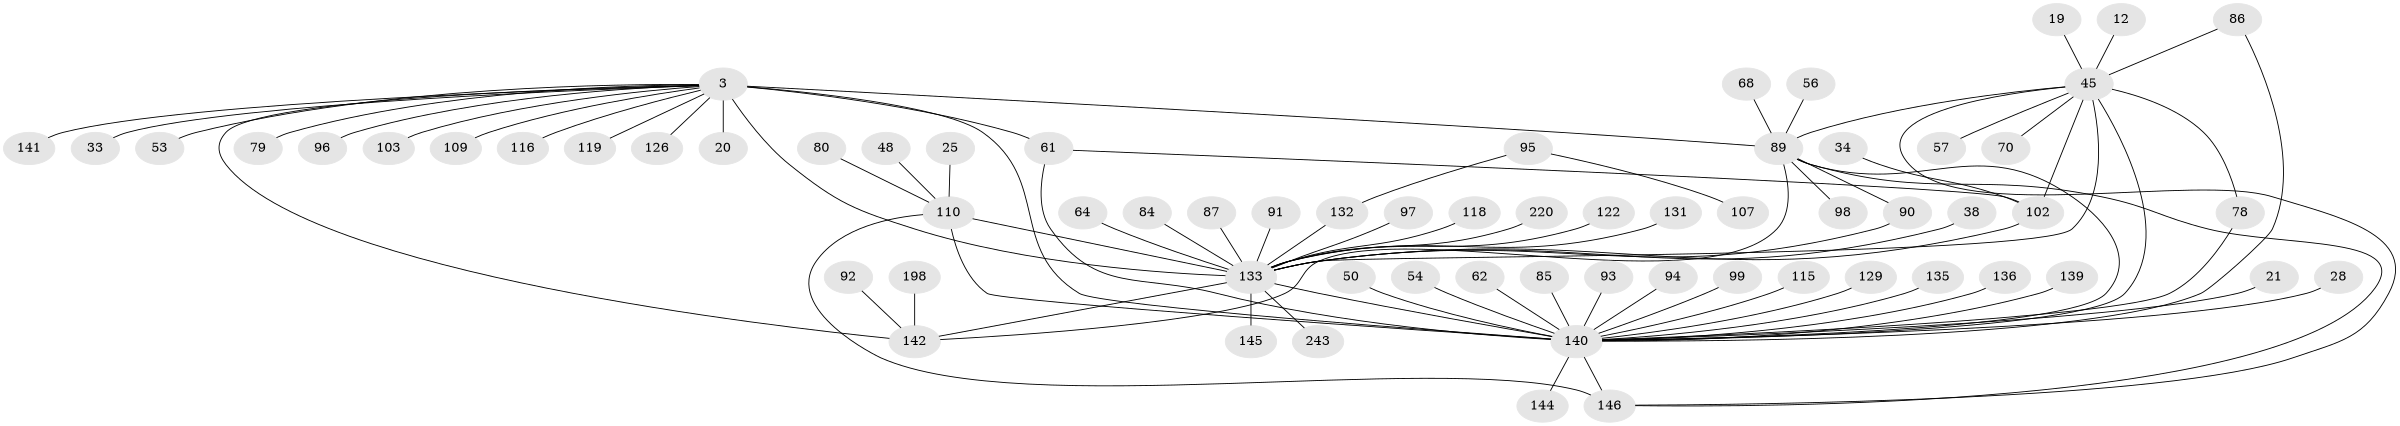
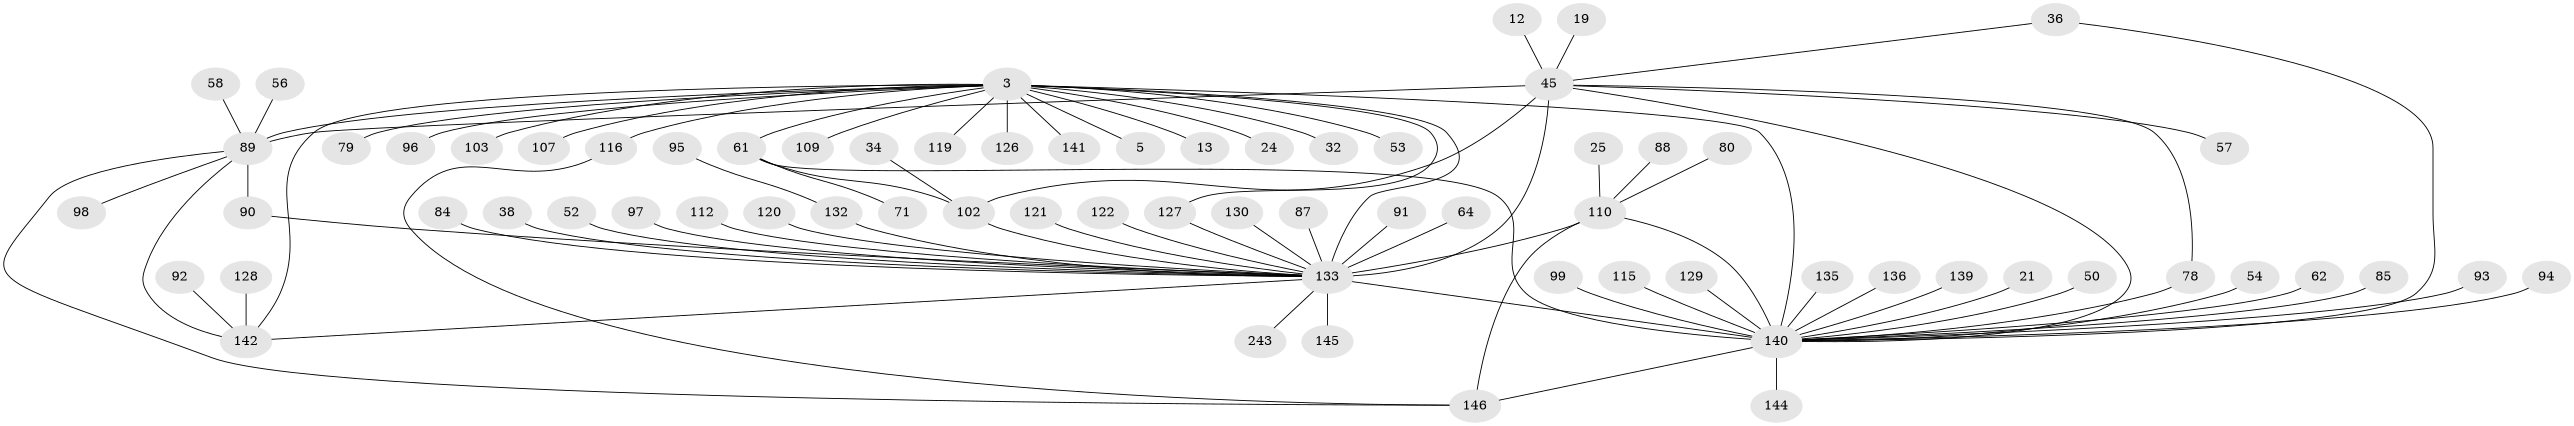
(2238, 20) -> (2056, 20)
(1746, 84) -> (216, 84)
(95, 148) -> (1334, 148)
(723, 148) -> (1269, 148)
(886, 148) -> (1663, 148)
none -> (1141, 148)
none -> (1205, 148)
(2006, 148) -> none
(1664, 182) -> (698, 107)
none -> (572, 213)
none -> (903, 213)
none -> (1036, 213)
none -> (1170, 213)
(1475, 213) -> (702, 213)
(1542, 213) -> (769, 213)
(1676, 213) -> (1237, 213)
(915, 277) -> (246, 277)
(2339, 277) -> none
(2099, 297) -> none
(2381, 306) -> (803, 362)
